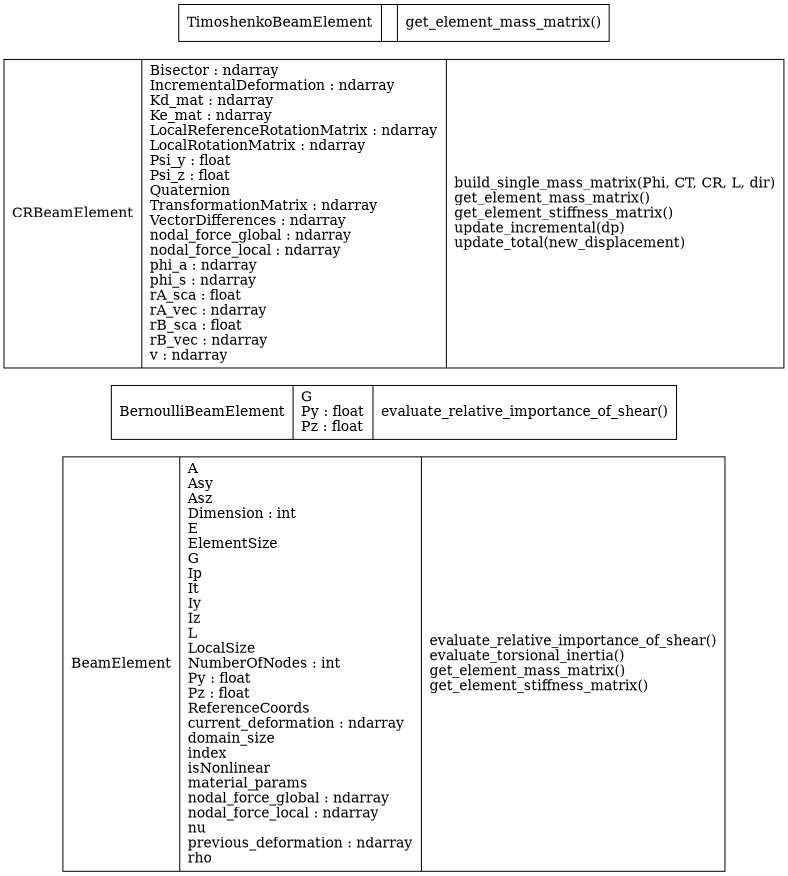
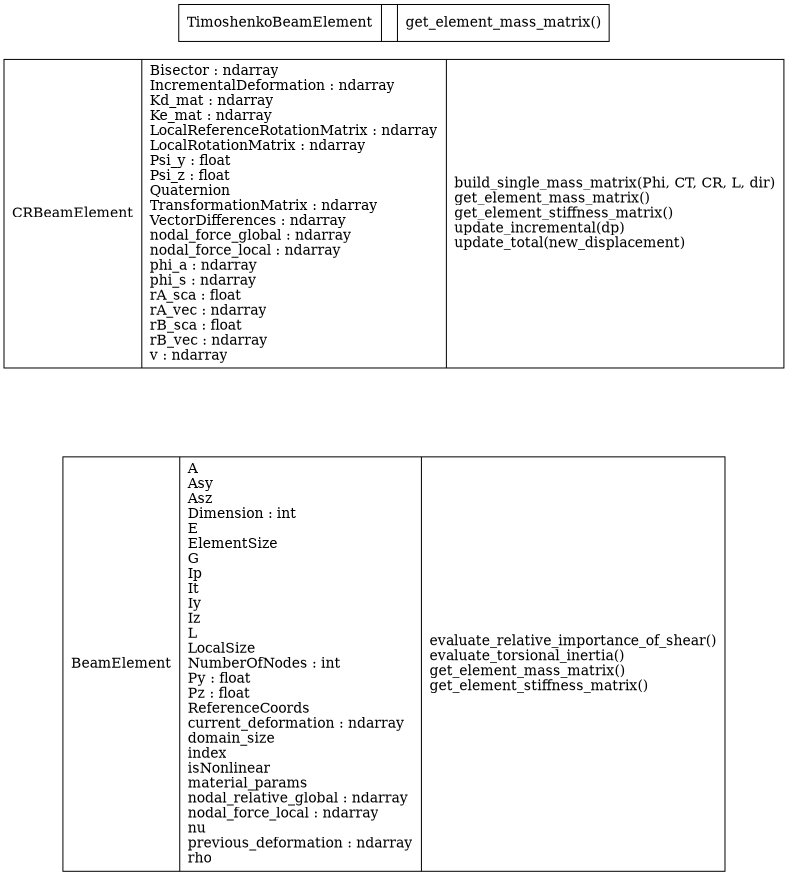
(394, 412) -> none
(289, 798) -> (298, 798)
